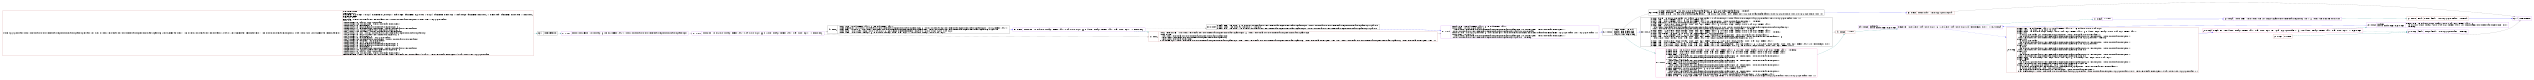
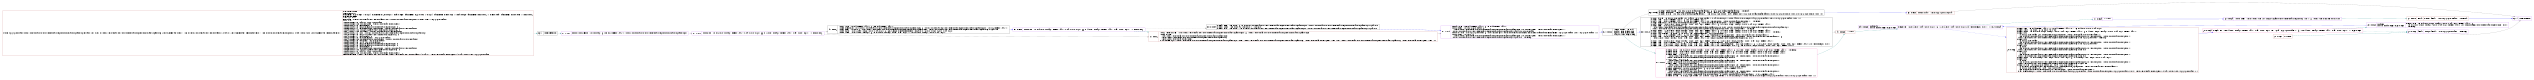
(2024, 59) -> (2023, 59)
